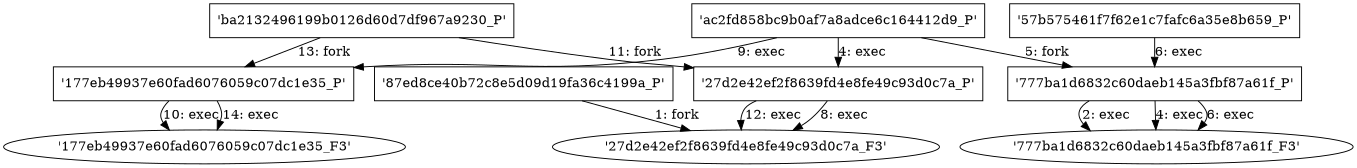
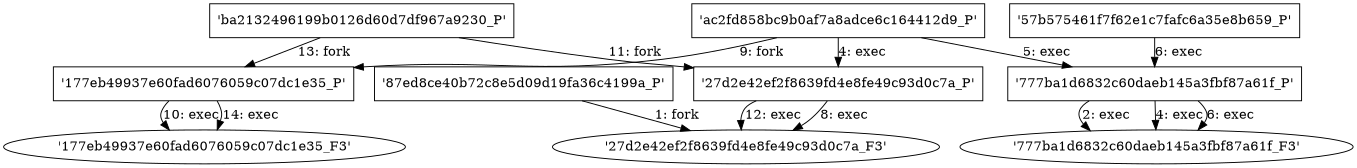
(762, 52) -> (762, 52)
(1047, 52) -> (1047, 52)
